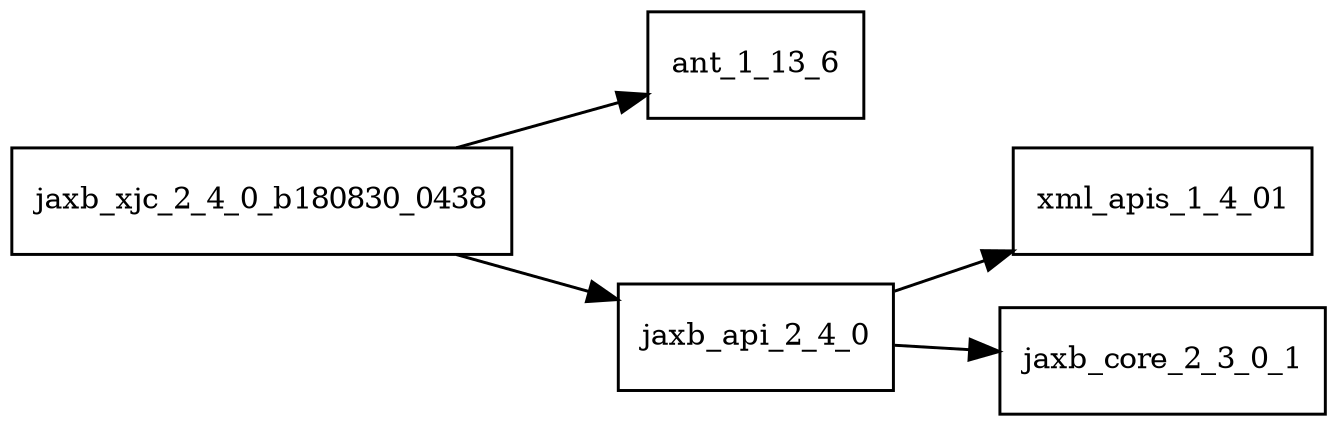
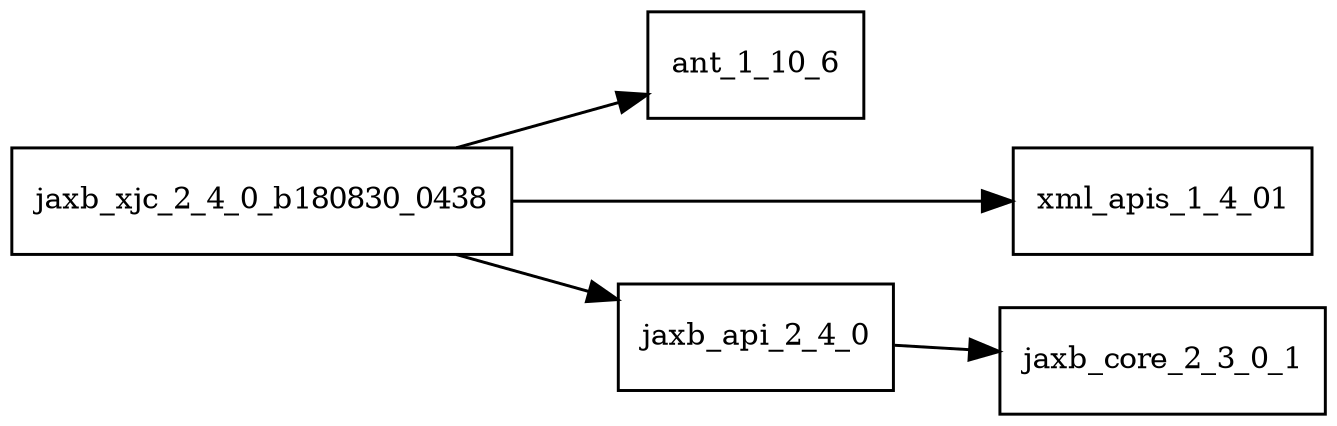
(756, 65) -> (756, 65)
(940, 276) -> (747, 201)
